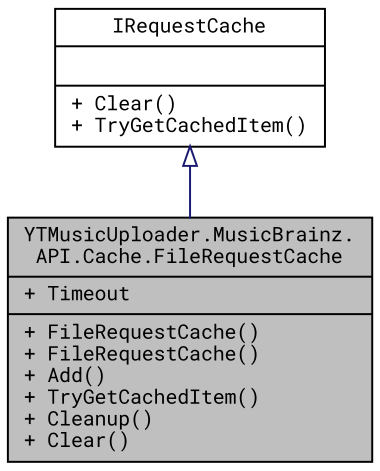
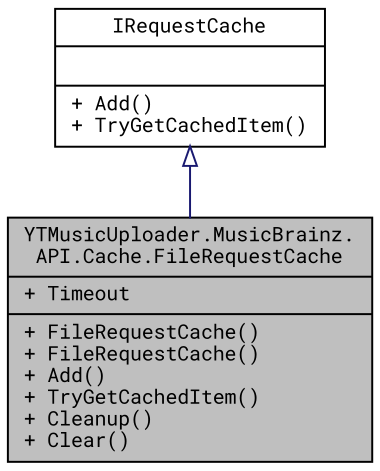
(125, 104) -> (113, 104)
